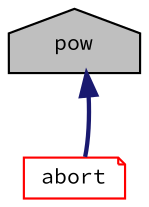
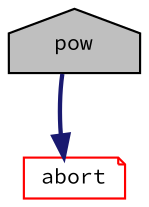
(89, 126) -> (60, 104)
